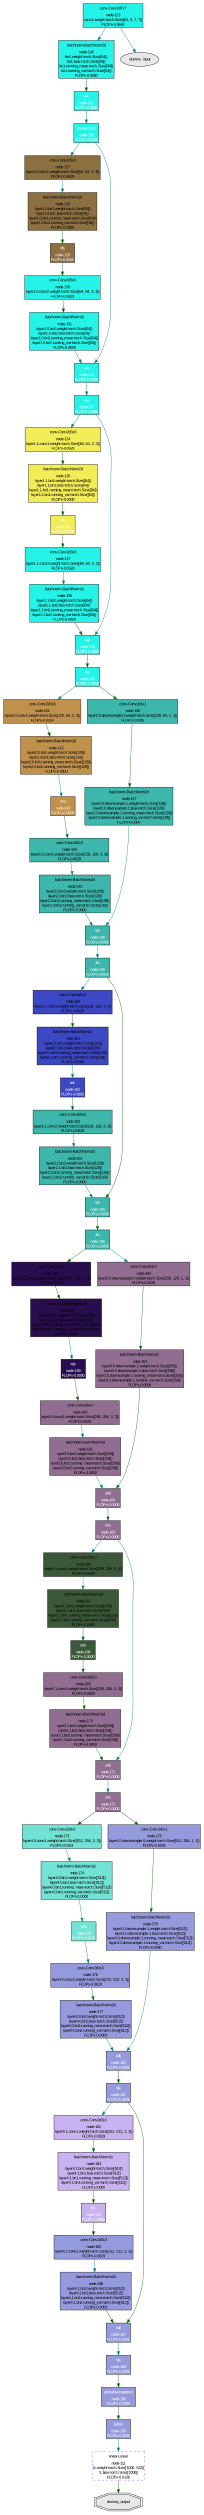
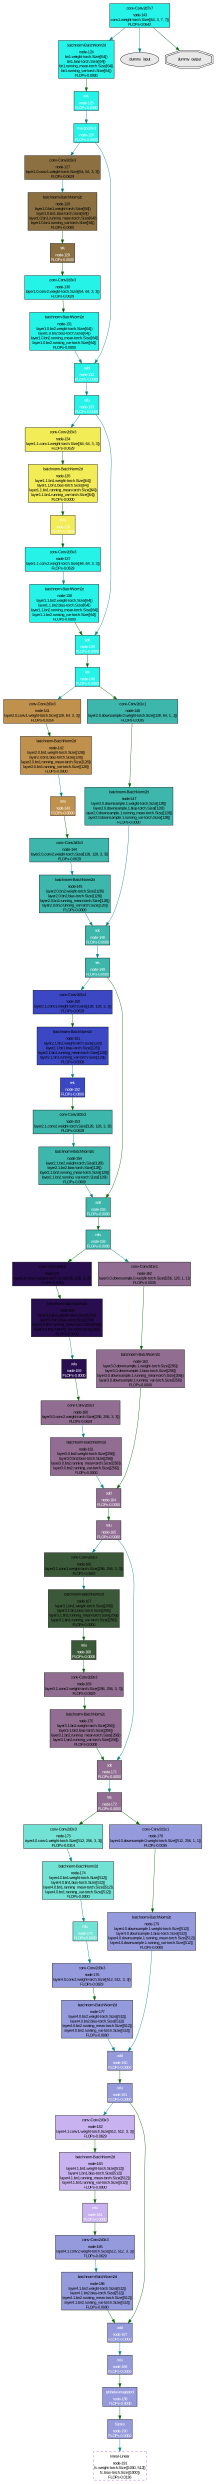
(113, 15) -> (140, 15)
(118, 2463) -> (120, 2463)
(118, 2485) -> (165, 38)
